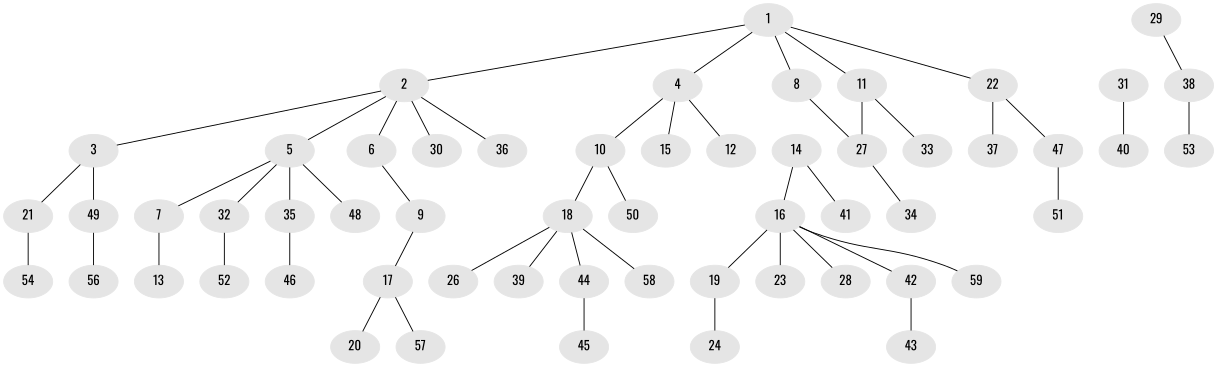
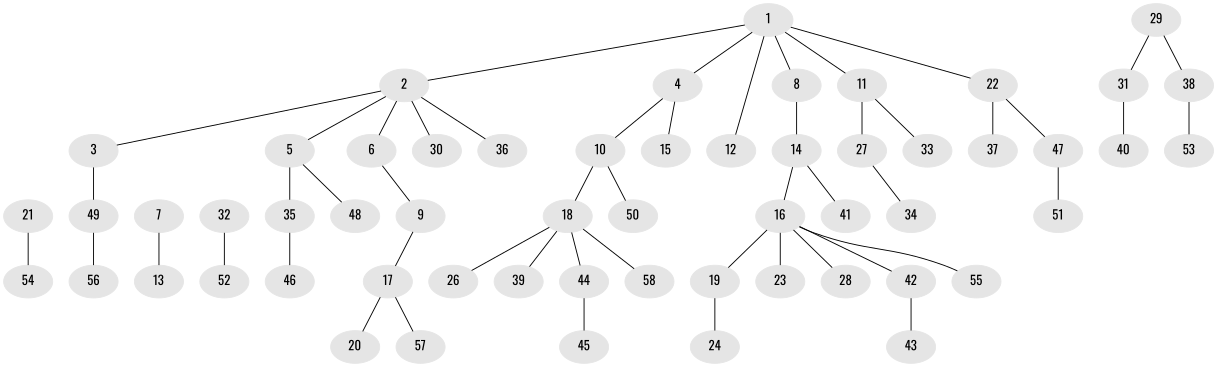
none -> (1140, 53)
(704, 118) -> (750, 85)
(829, 118) -> (797, 118)
(61, 183) -> none
(224, 183) -> none
(257, 183) -> none
(976, 282) -> (976, 282)
